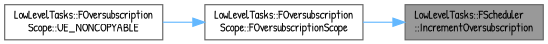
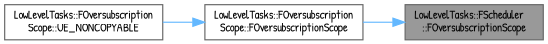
(474, 22) -> (474, 22)
